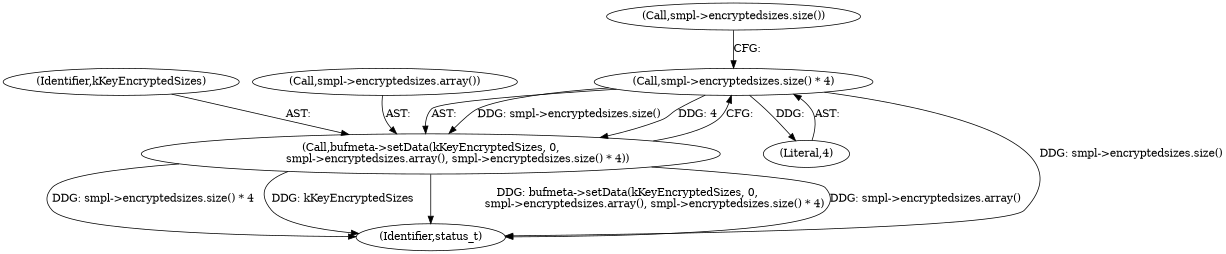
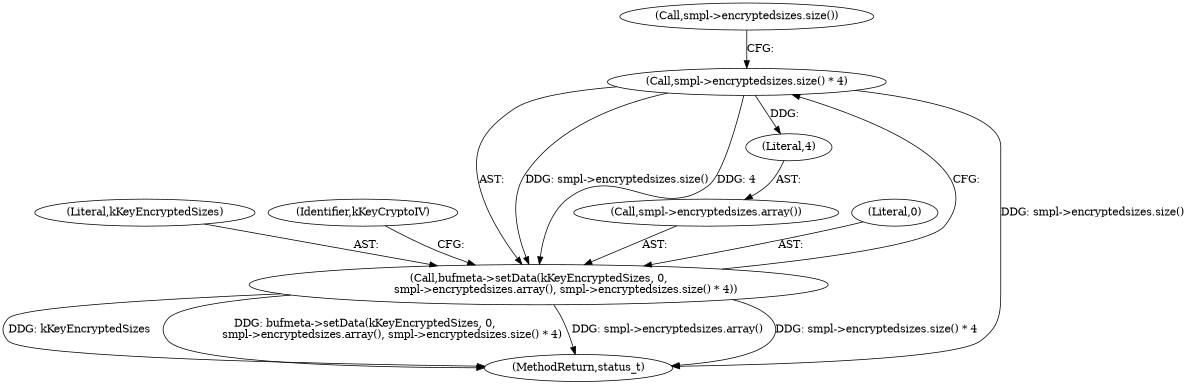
(121, 82) -> (145, 213)
(814, 117) -> (771, 181)
none -> (363, 213)
none -> (895, 213)
(431, 237) -> (578, 368)
